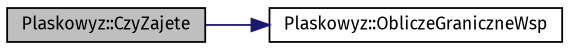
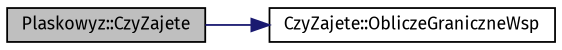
(416, 25) -> (412, 25)
